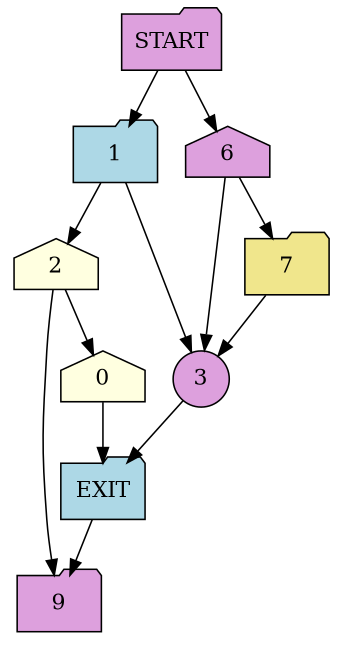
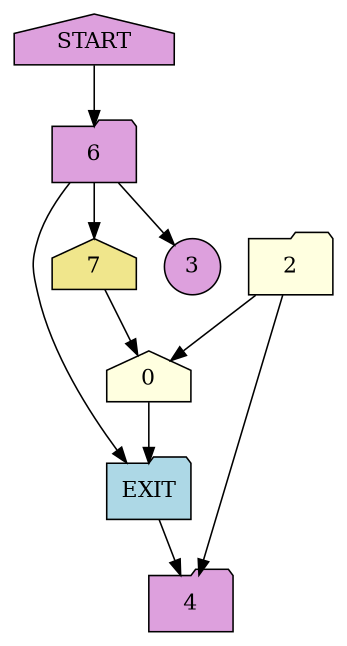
(172, 42) -> (94, 42)
(115, 154) -> none
(228, 154) -> (94, 154)
(56, 267) -> (291, 267)
(287, 267) -> (94, 267)
(247, 319) -> (118, 315)
(161, 426) -> (46, 321)
(59, 604) -> (191, 604)
